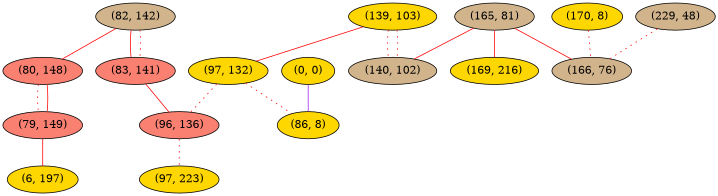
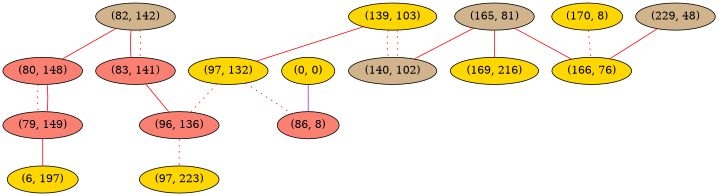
(634, 44) -> (634, 44)
(592, 71) -> (592, 71)
(308, 125) -> (308, 125)
